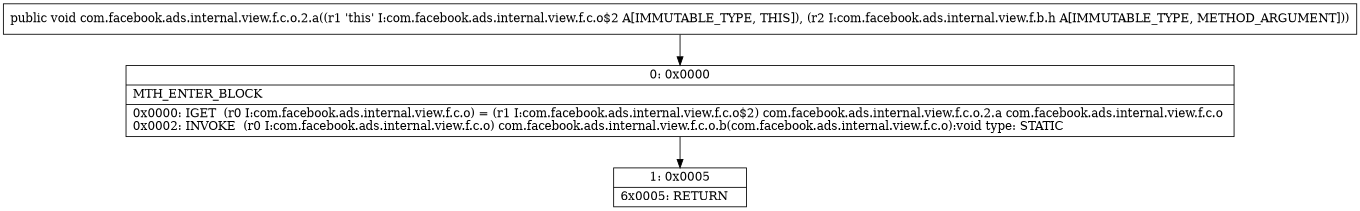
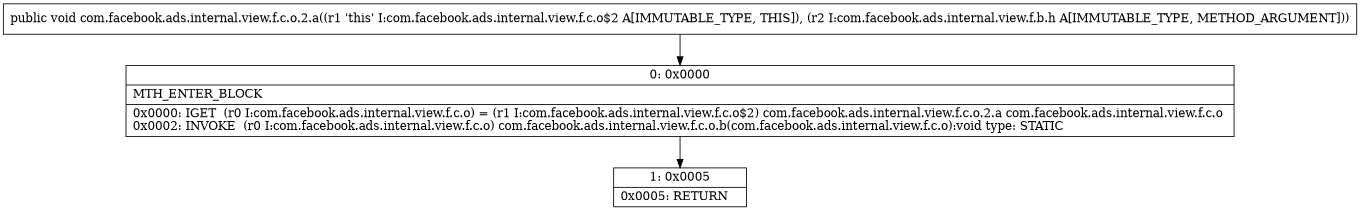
(680, 197) -> (680, 197)
